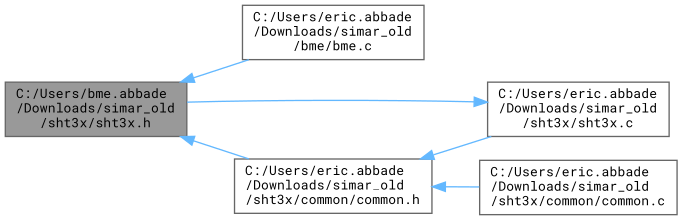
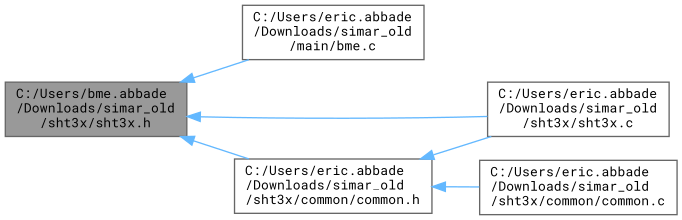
(333, 32) -> (333, 32)
(331, 100) -> (344, 118)
